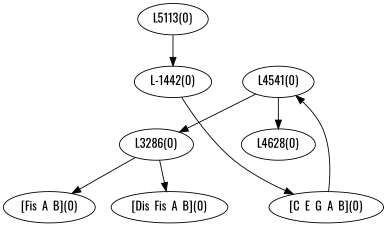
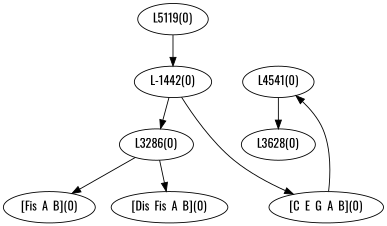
(173, 19) -> (173, 19)
(221, 111) -> (166, 109)
(278, 145) -> (278, 145)
